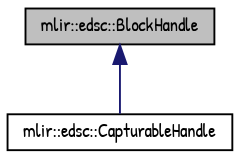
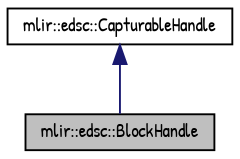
(120, 89) -> (120, 89)
